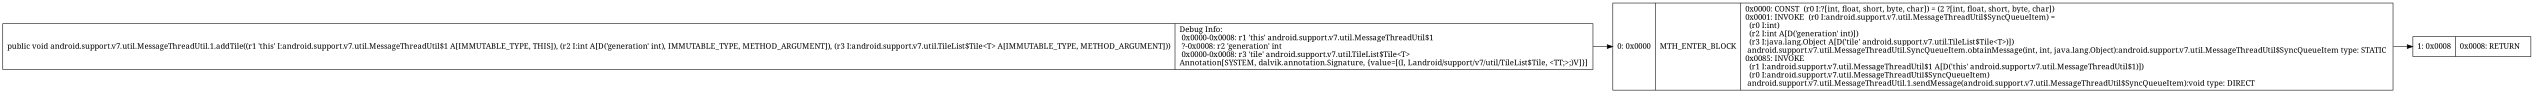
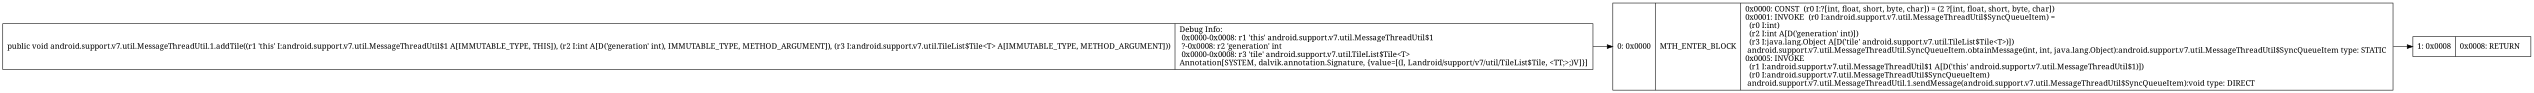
(1777, 59) -> (1777, 59)
